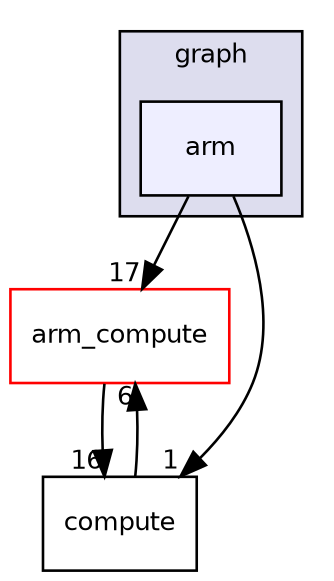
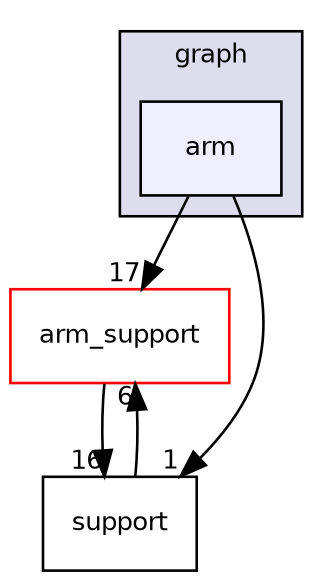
(120, 336) -> (120, 336)
(120, 524) -> (120, 524)
